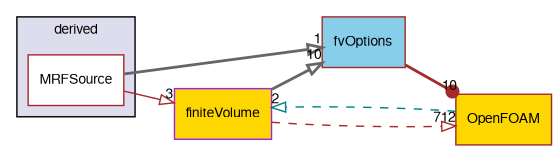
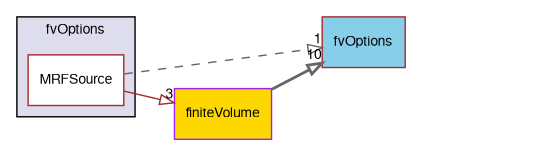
(76, 30) -> (76, 30)
(216, 62) -> (216, 62)
(504, 120) -> none
